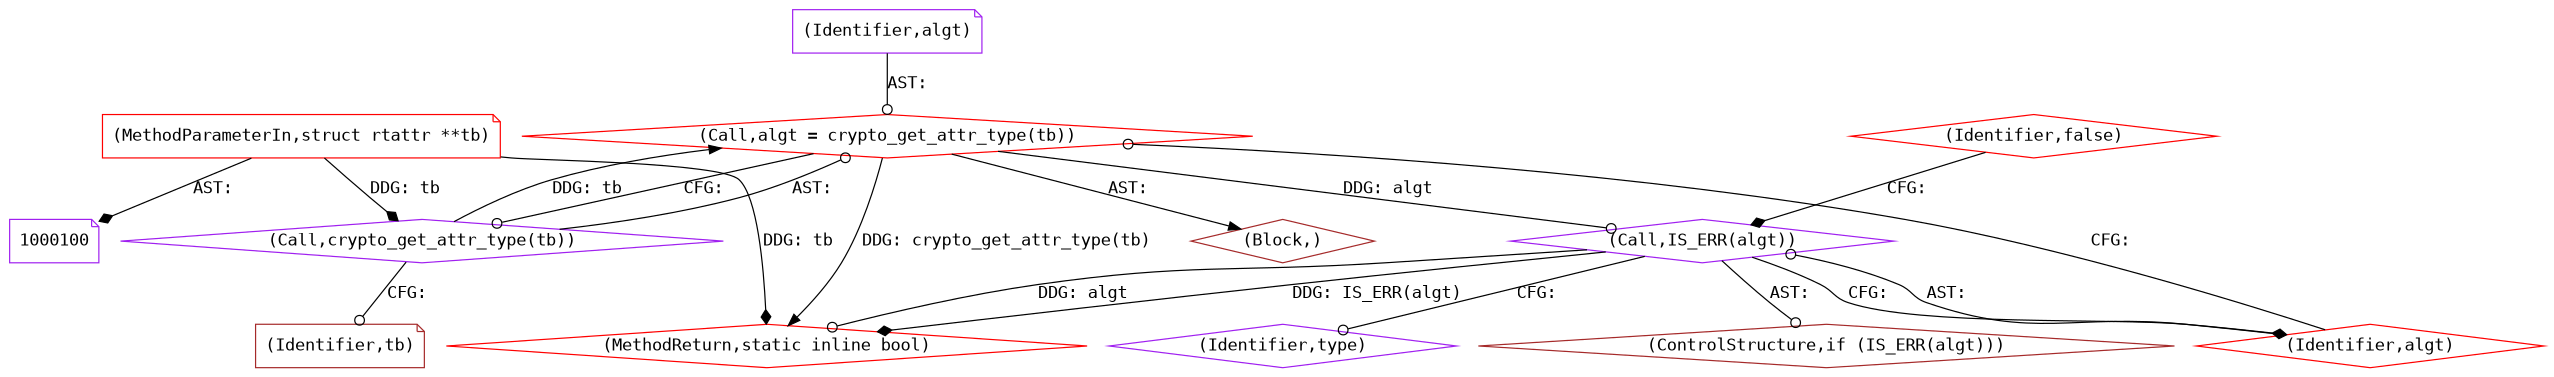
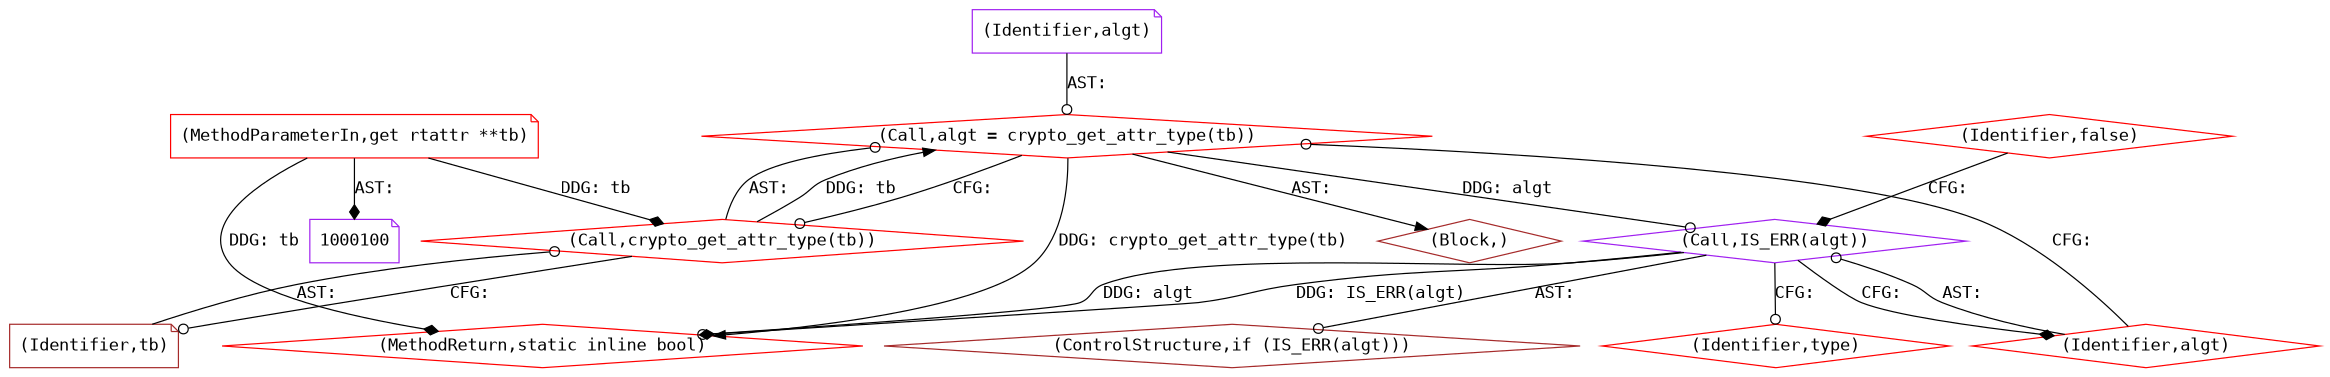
(301, 136) -> (354, 136)
(422, 241) -> (722, 241)
none -> (348, 275)
(1283, 346) -> (1776, 346)
